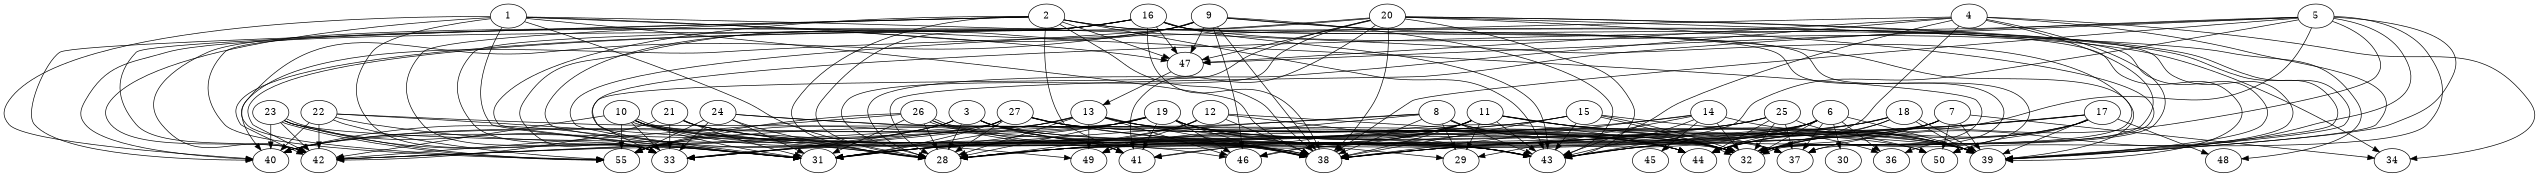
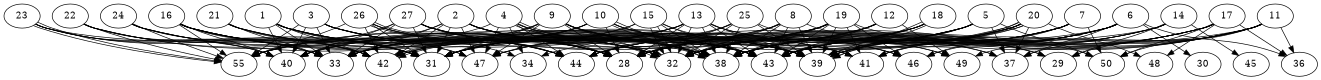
(1137, 88) -> (592, 40)
(1056, 137) -> none
(673, 144) -> (327, 40)
